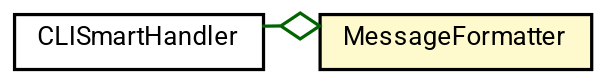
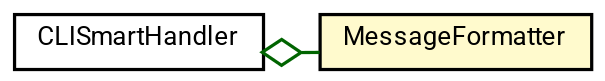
(271, 26) -> (311, 52)
